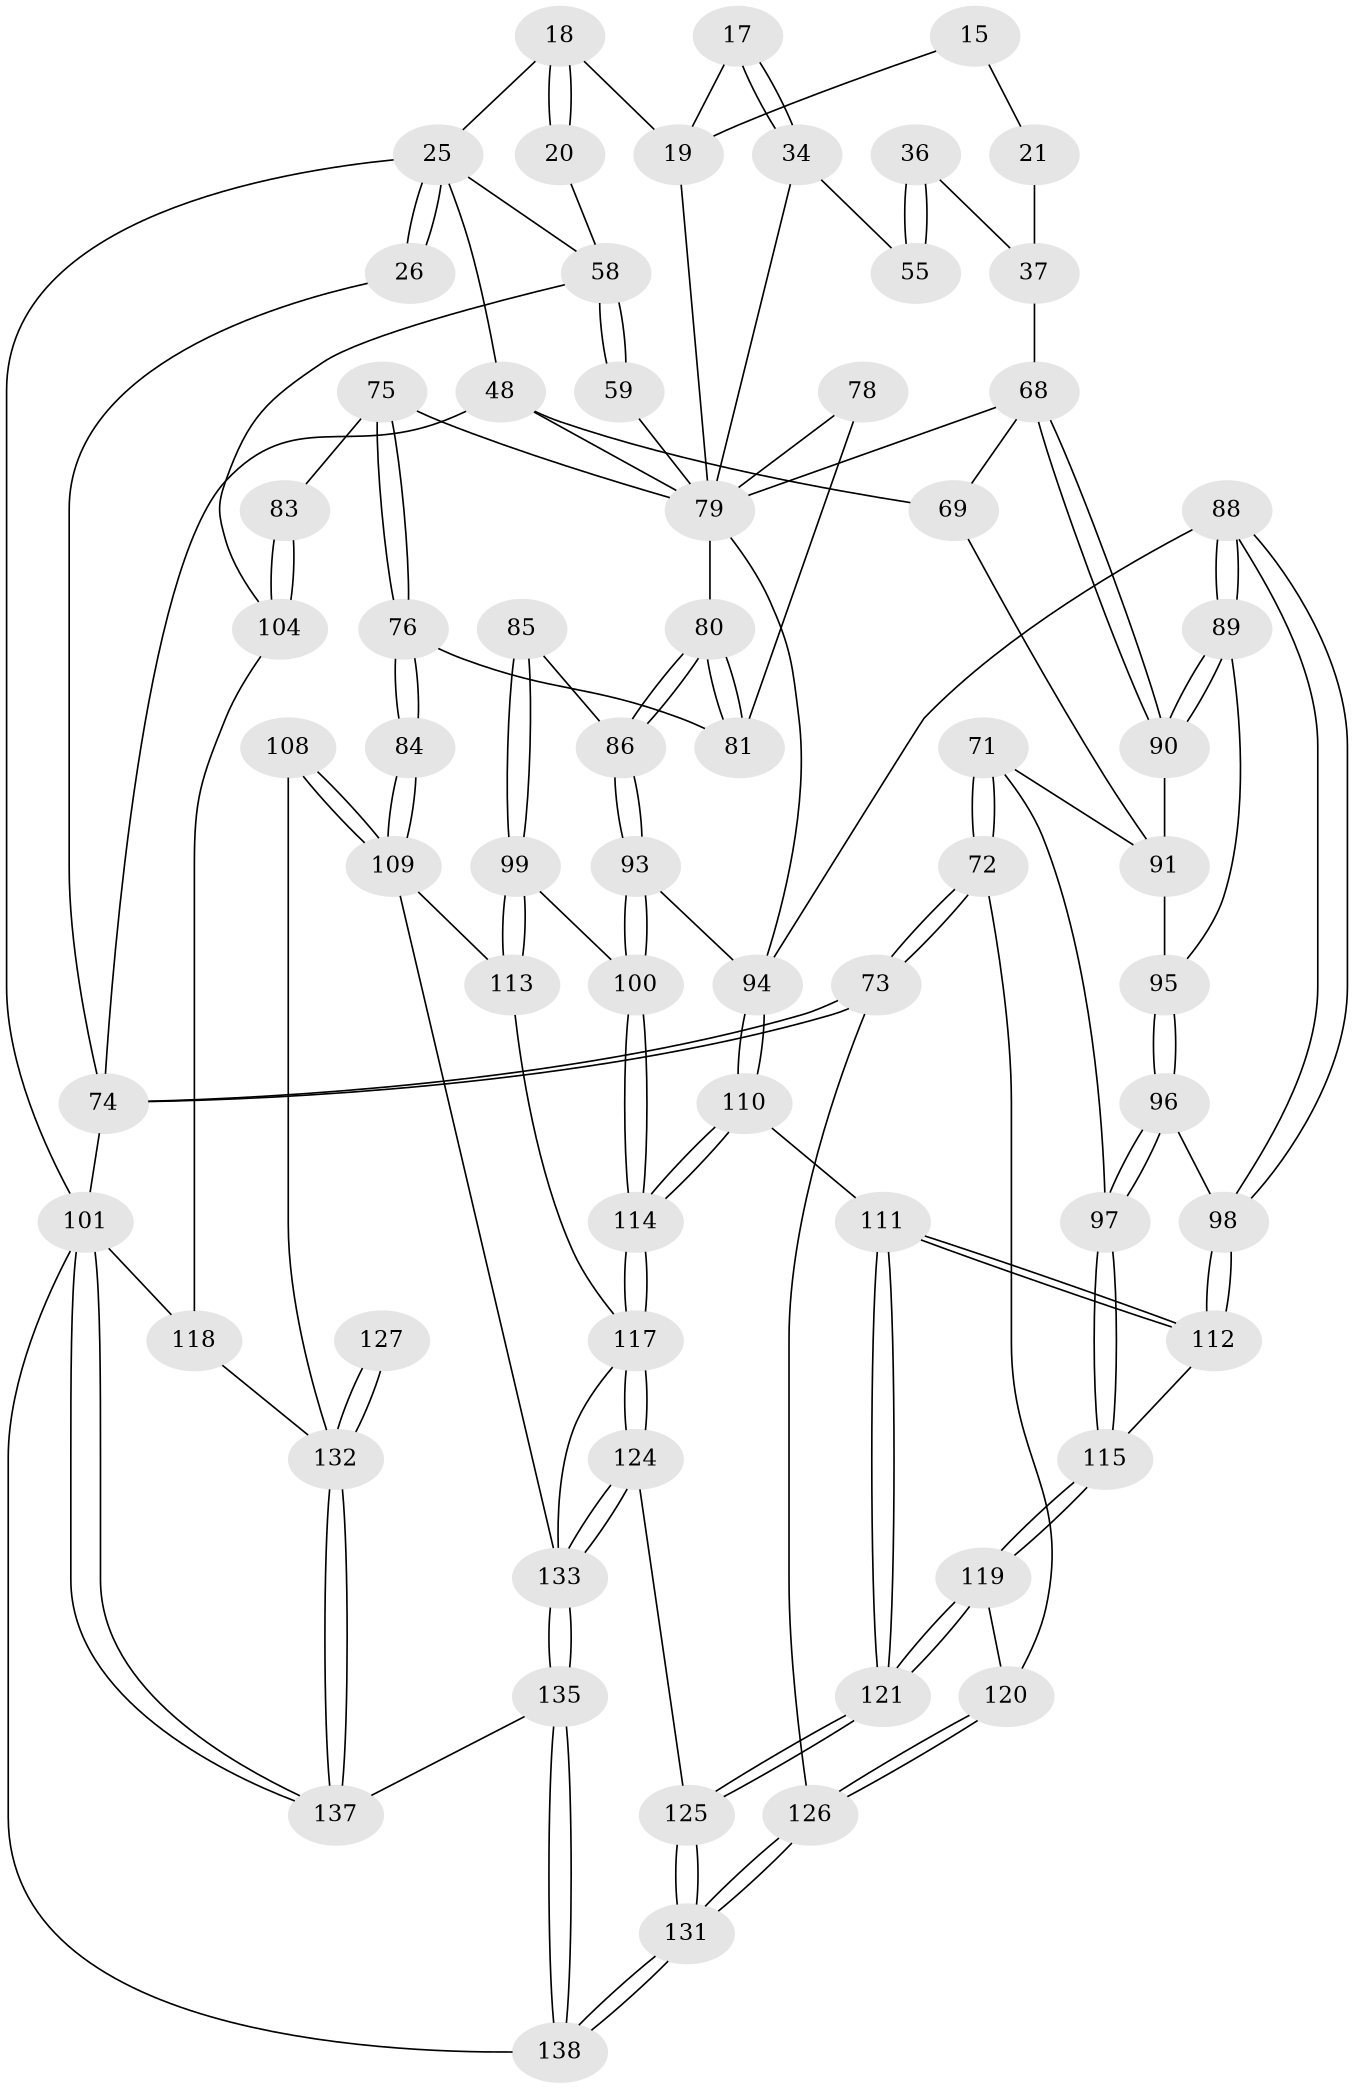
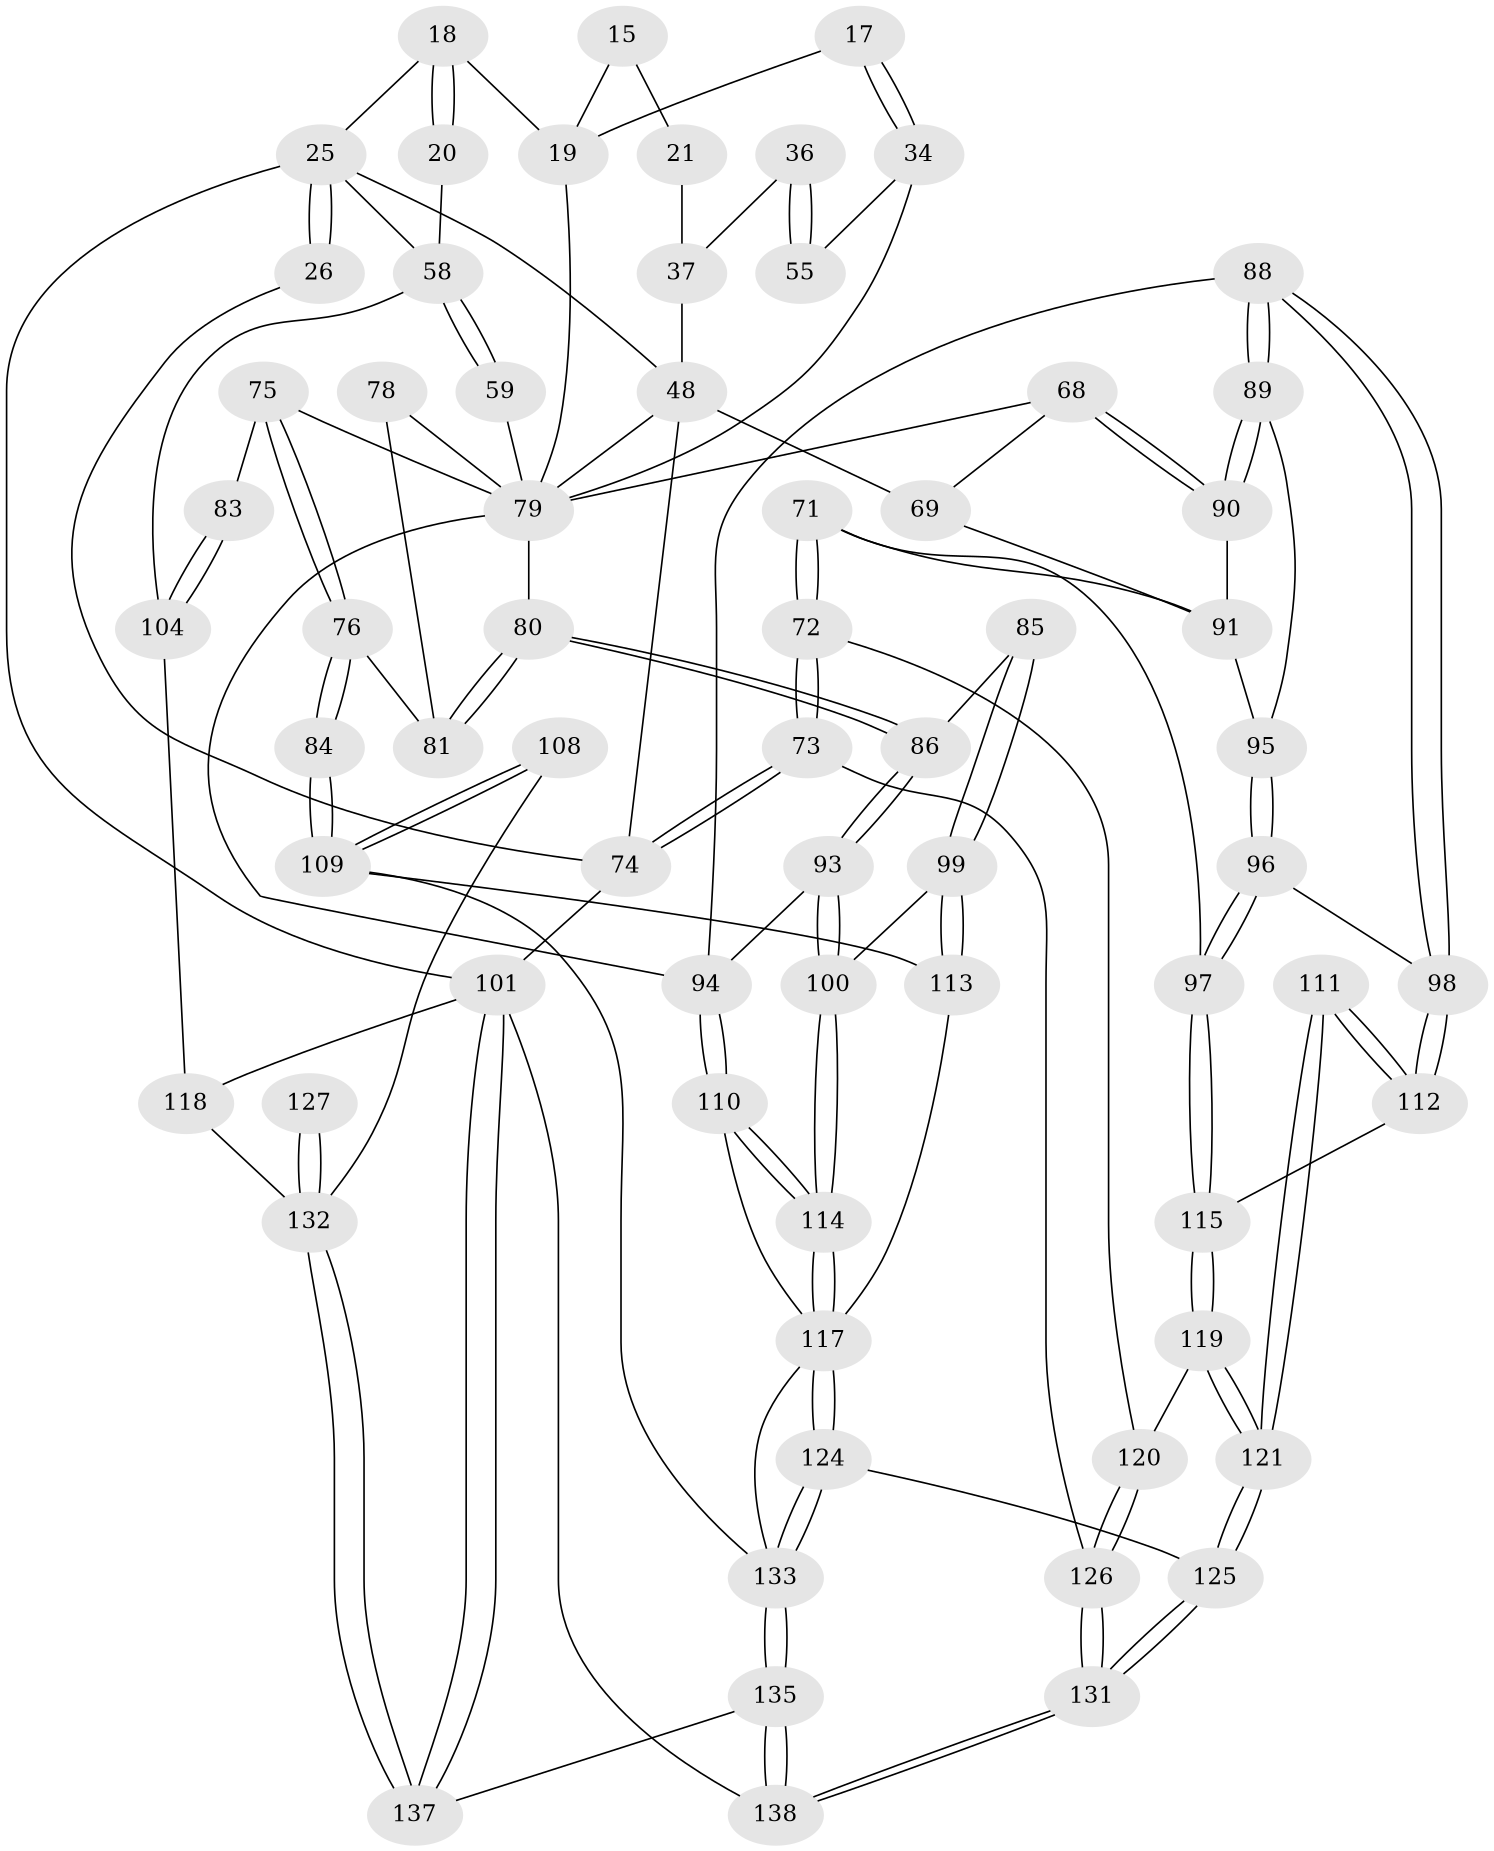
(1034, 333) -> (682, 333)
(805, 1156) -> (751, 1229)
